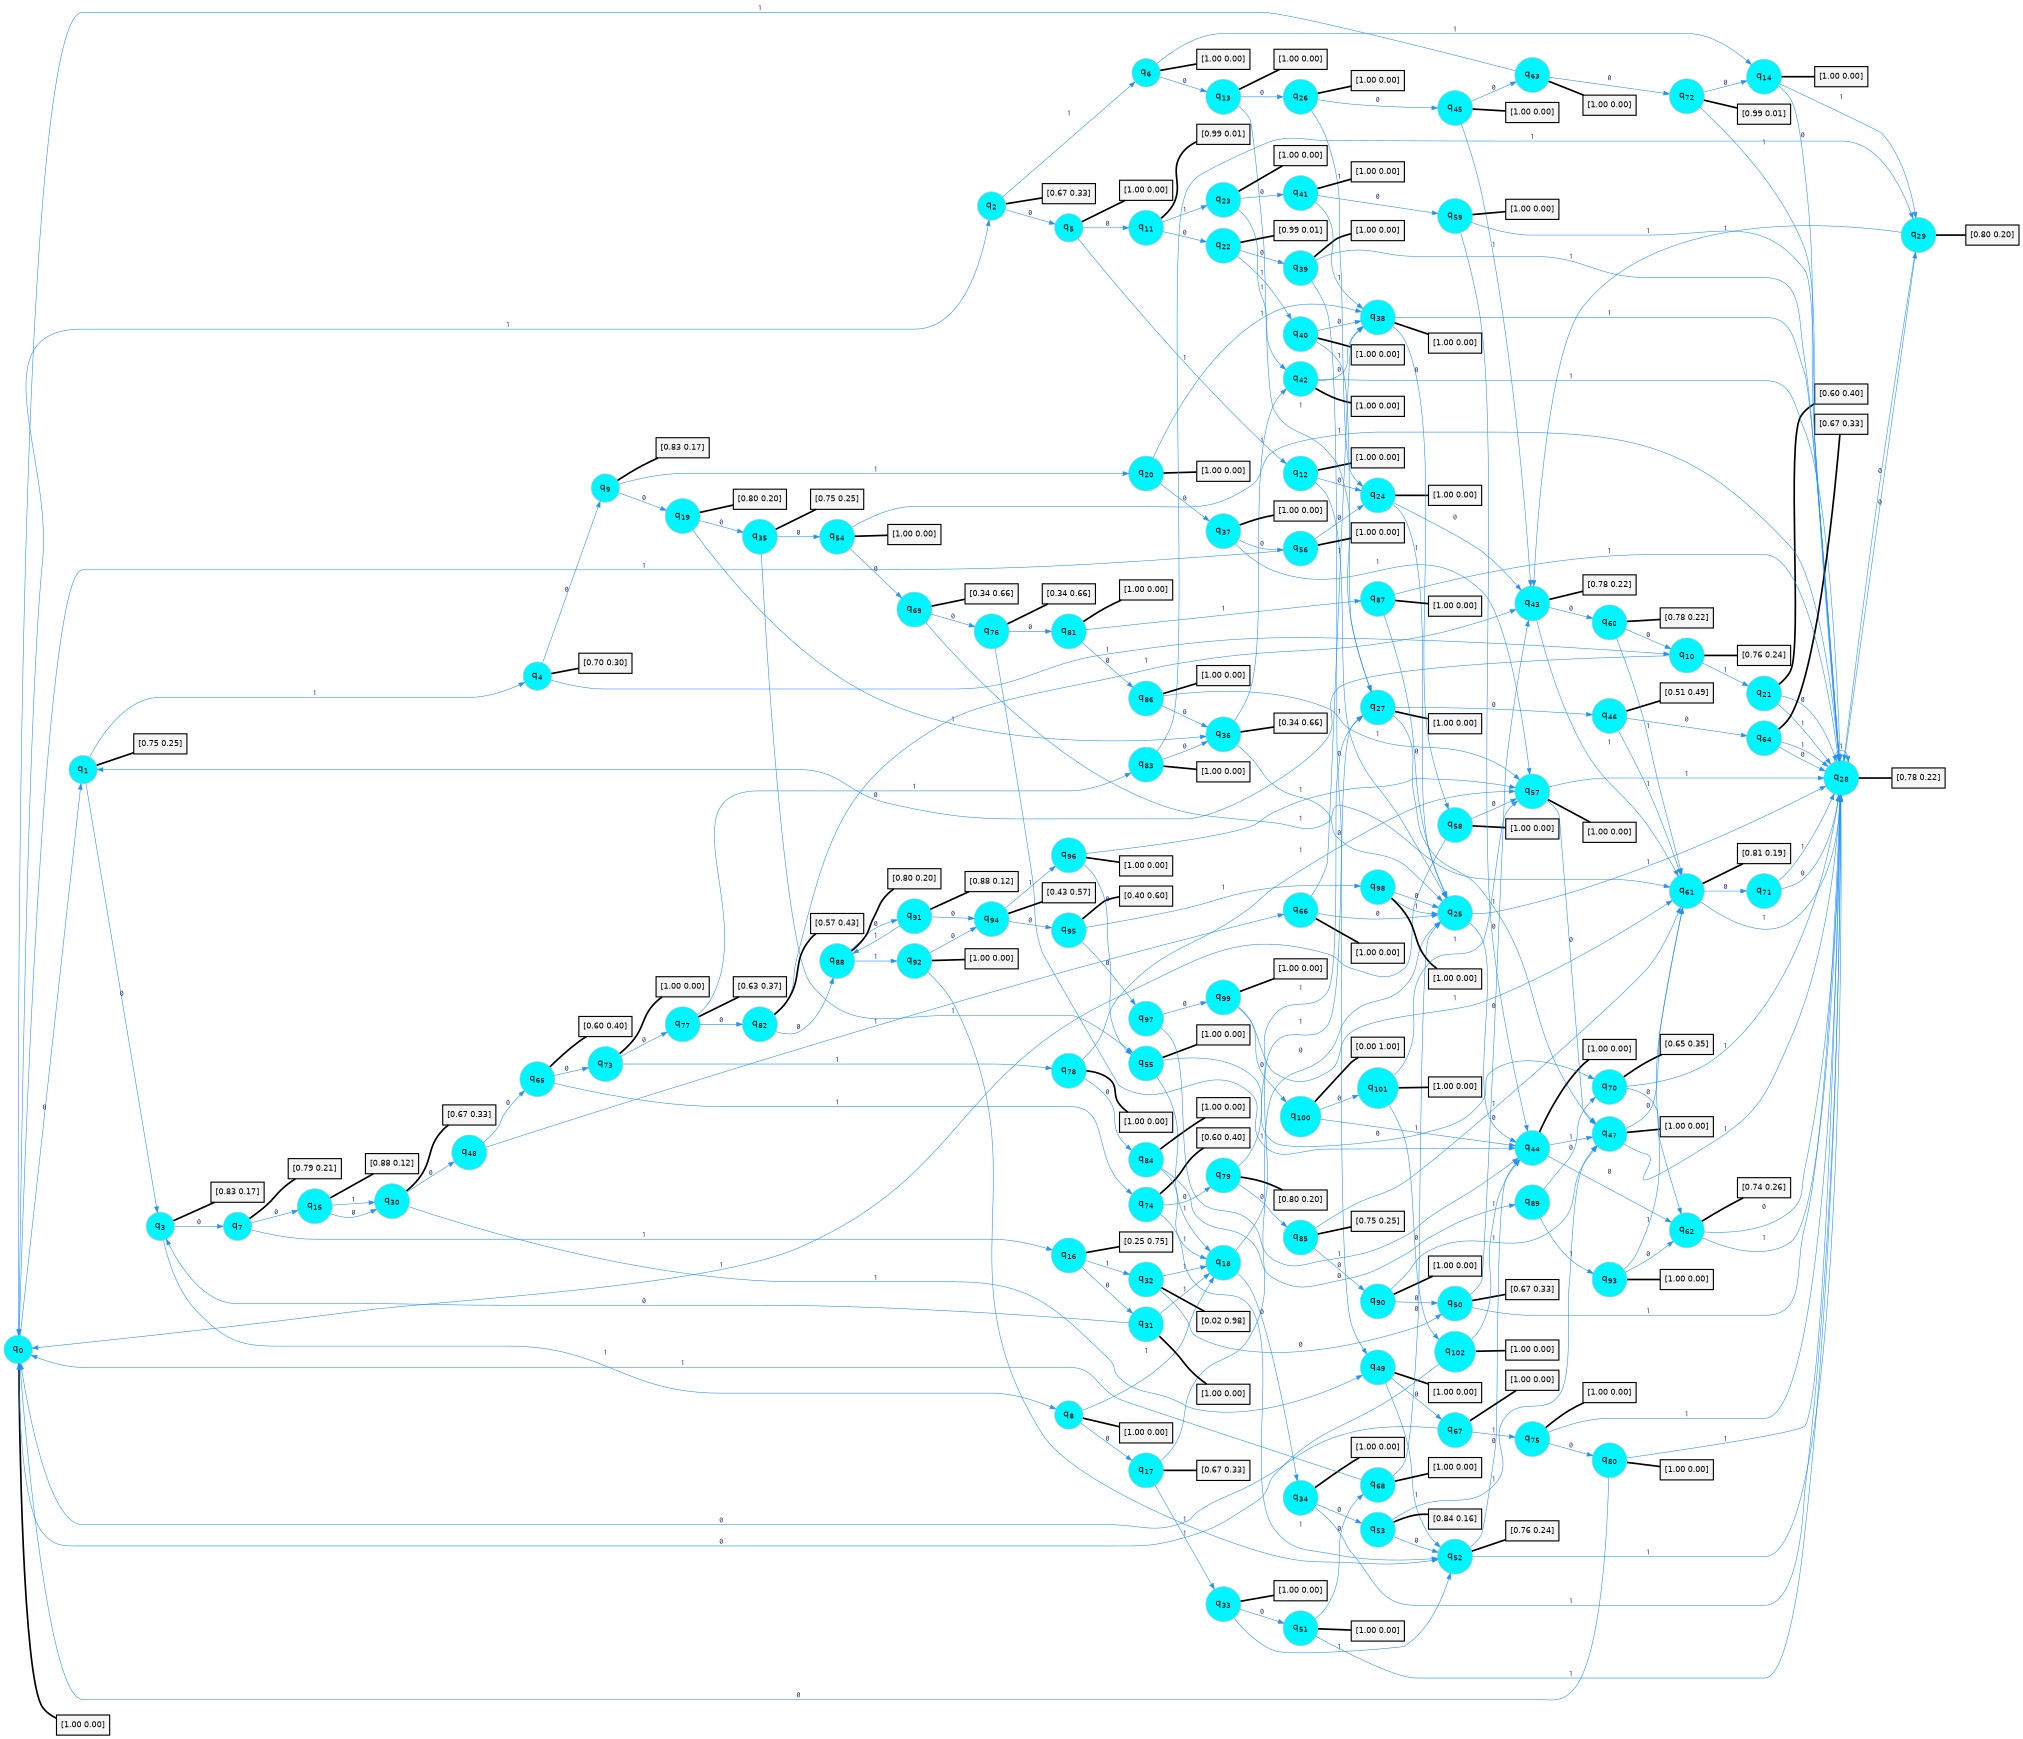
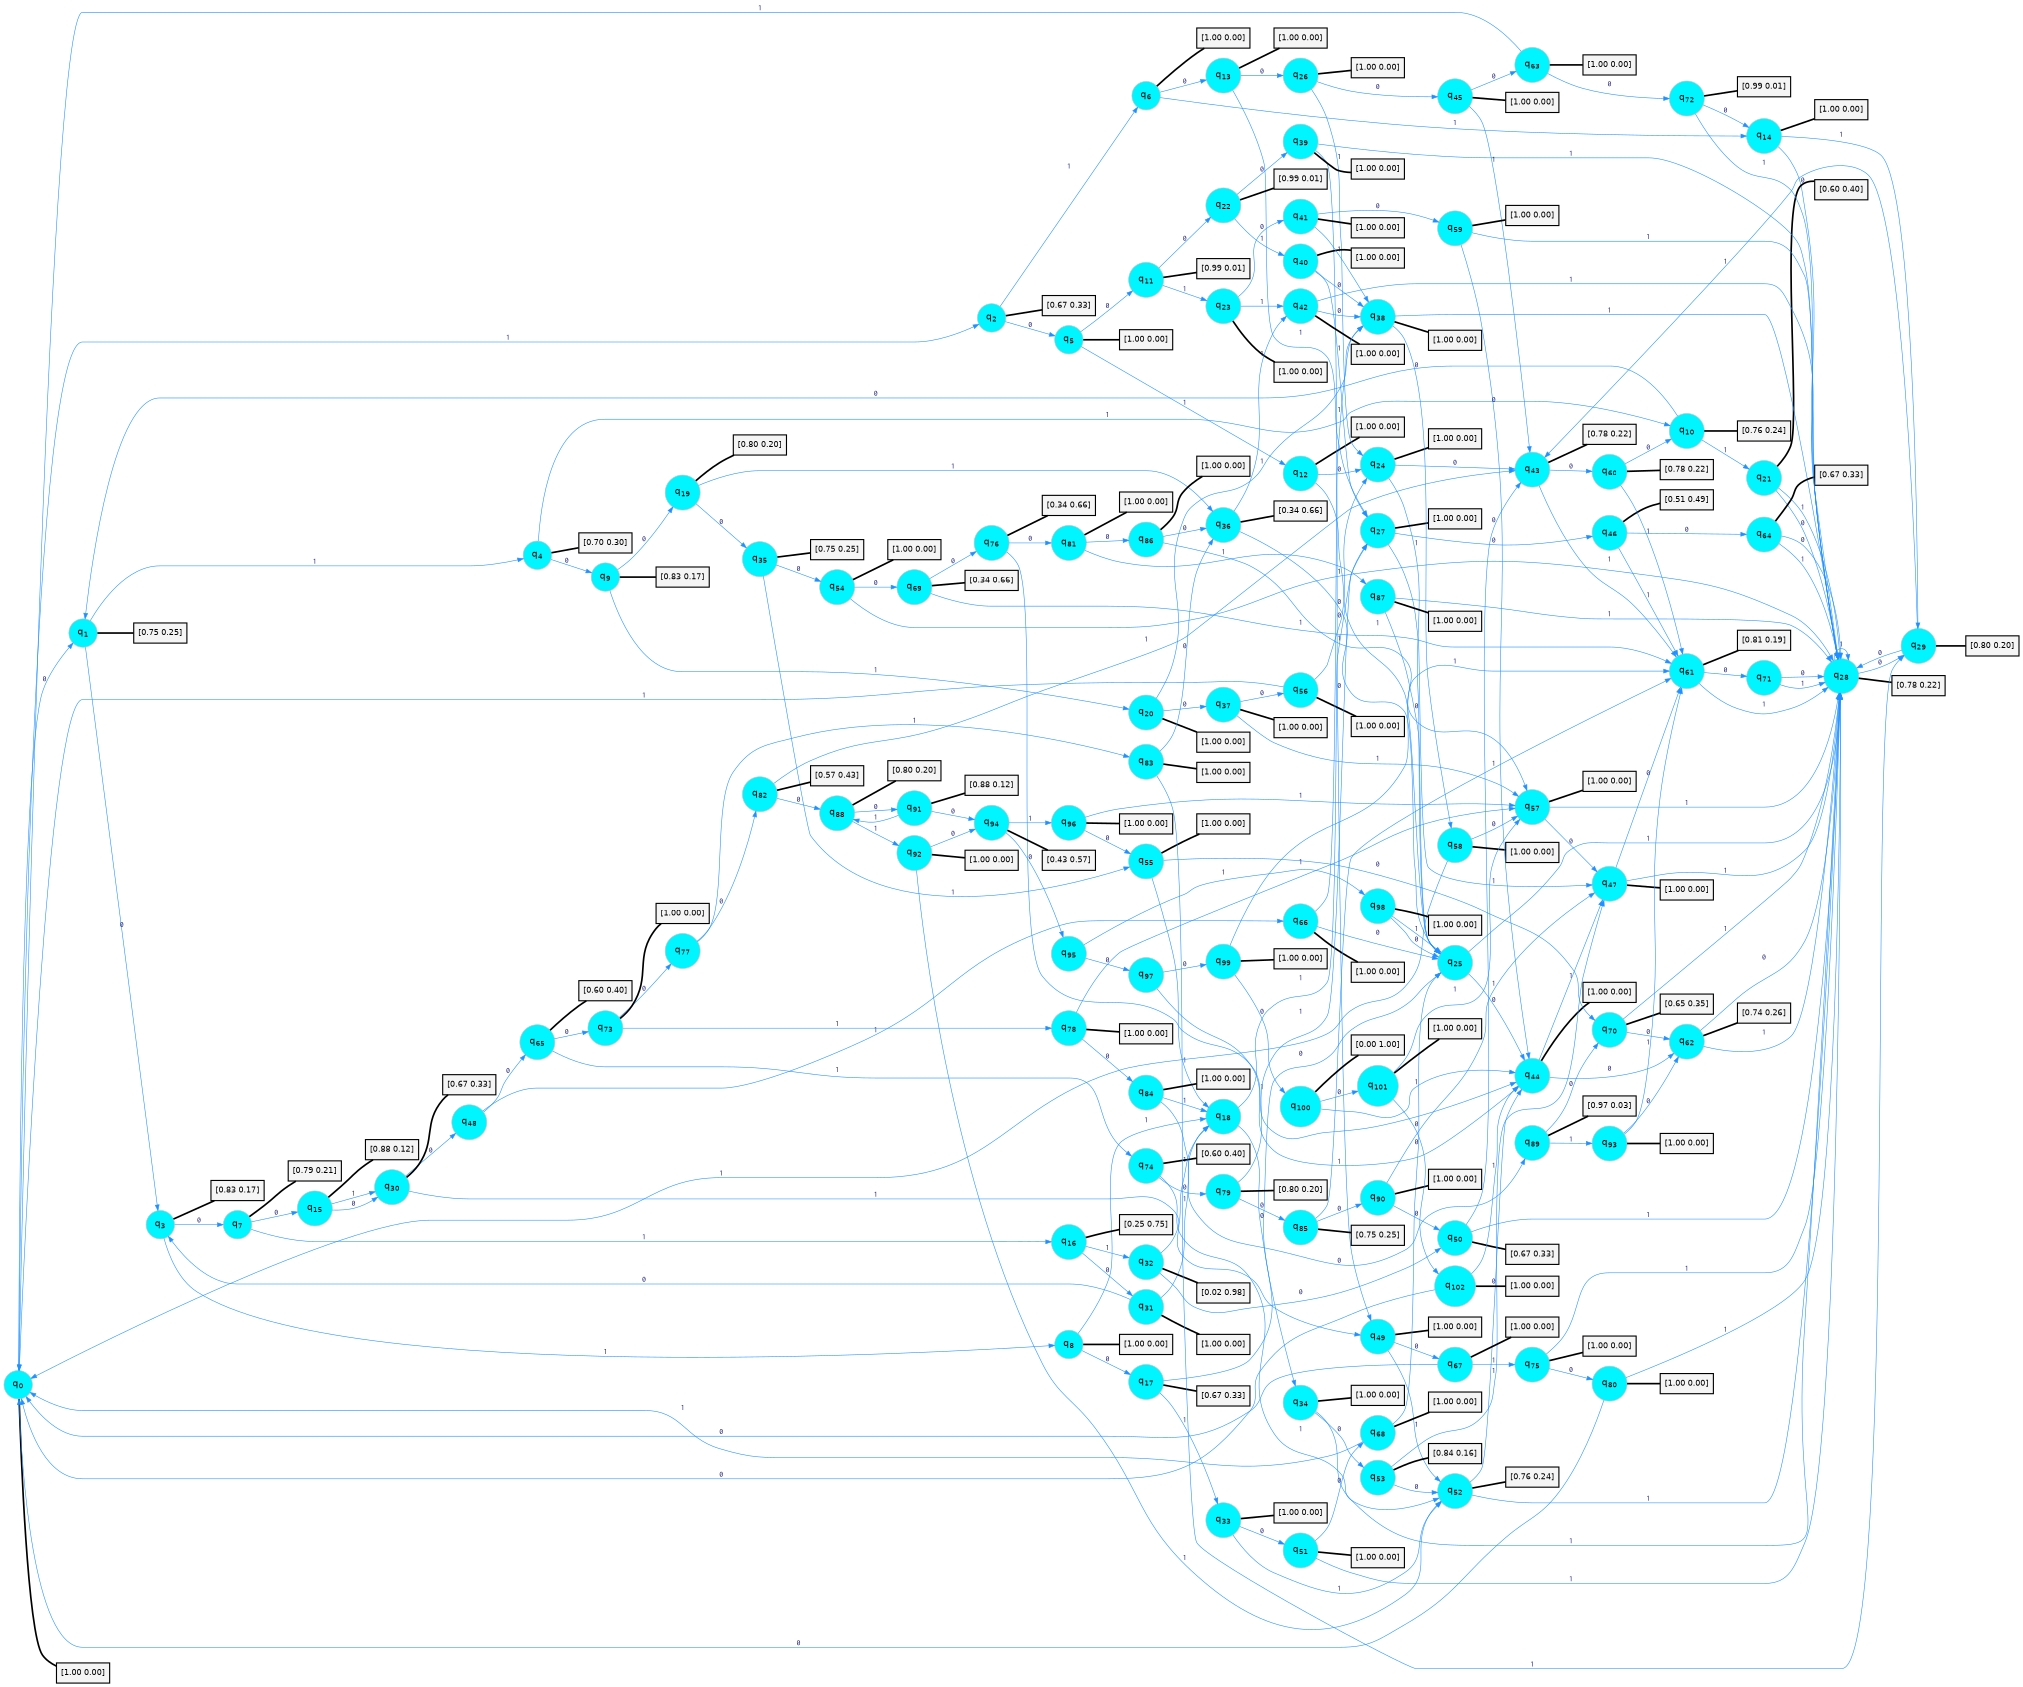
(1146, 896) -> none
(760, 987) -> none
none -> (1610, 1106)
